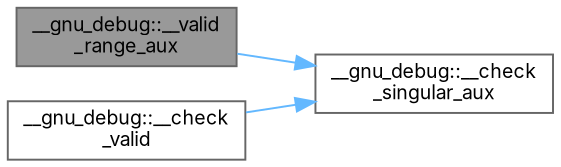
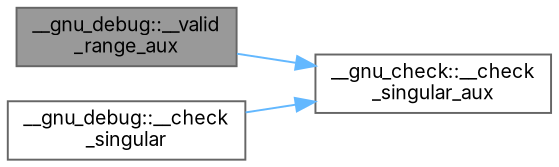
(434, 84) -> (433, 84)
(127, 130) -> (127, 130)
